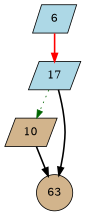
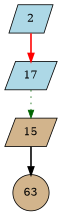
(55, 19) -> (31, 19)
(65, 128) -> none
(31, 132) -> (31, 132)
